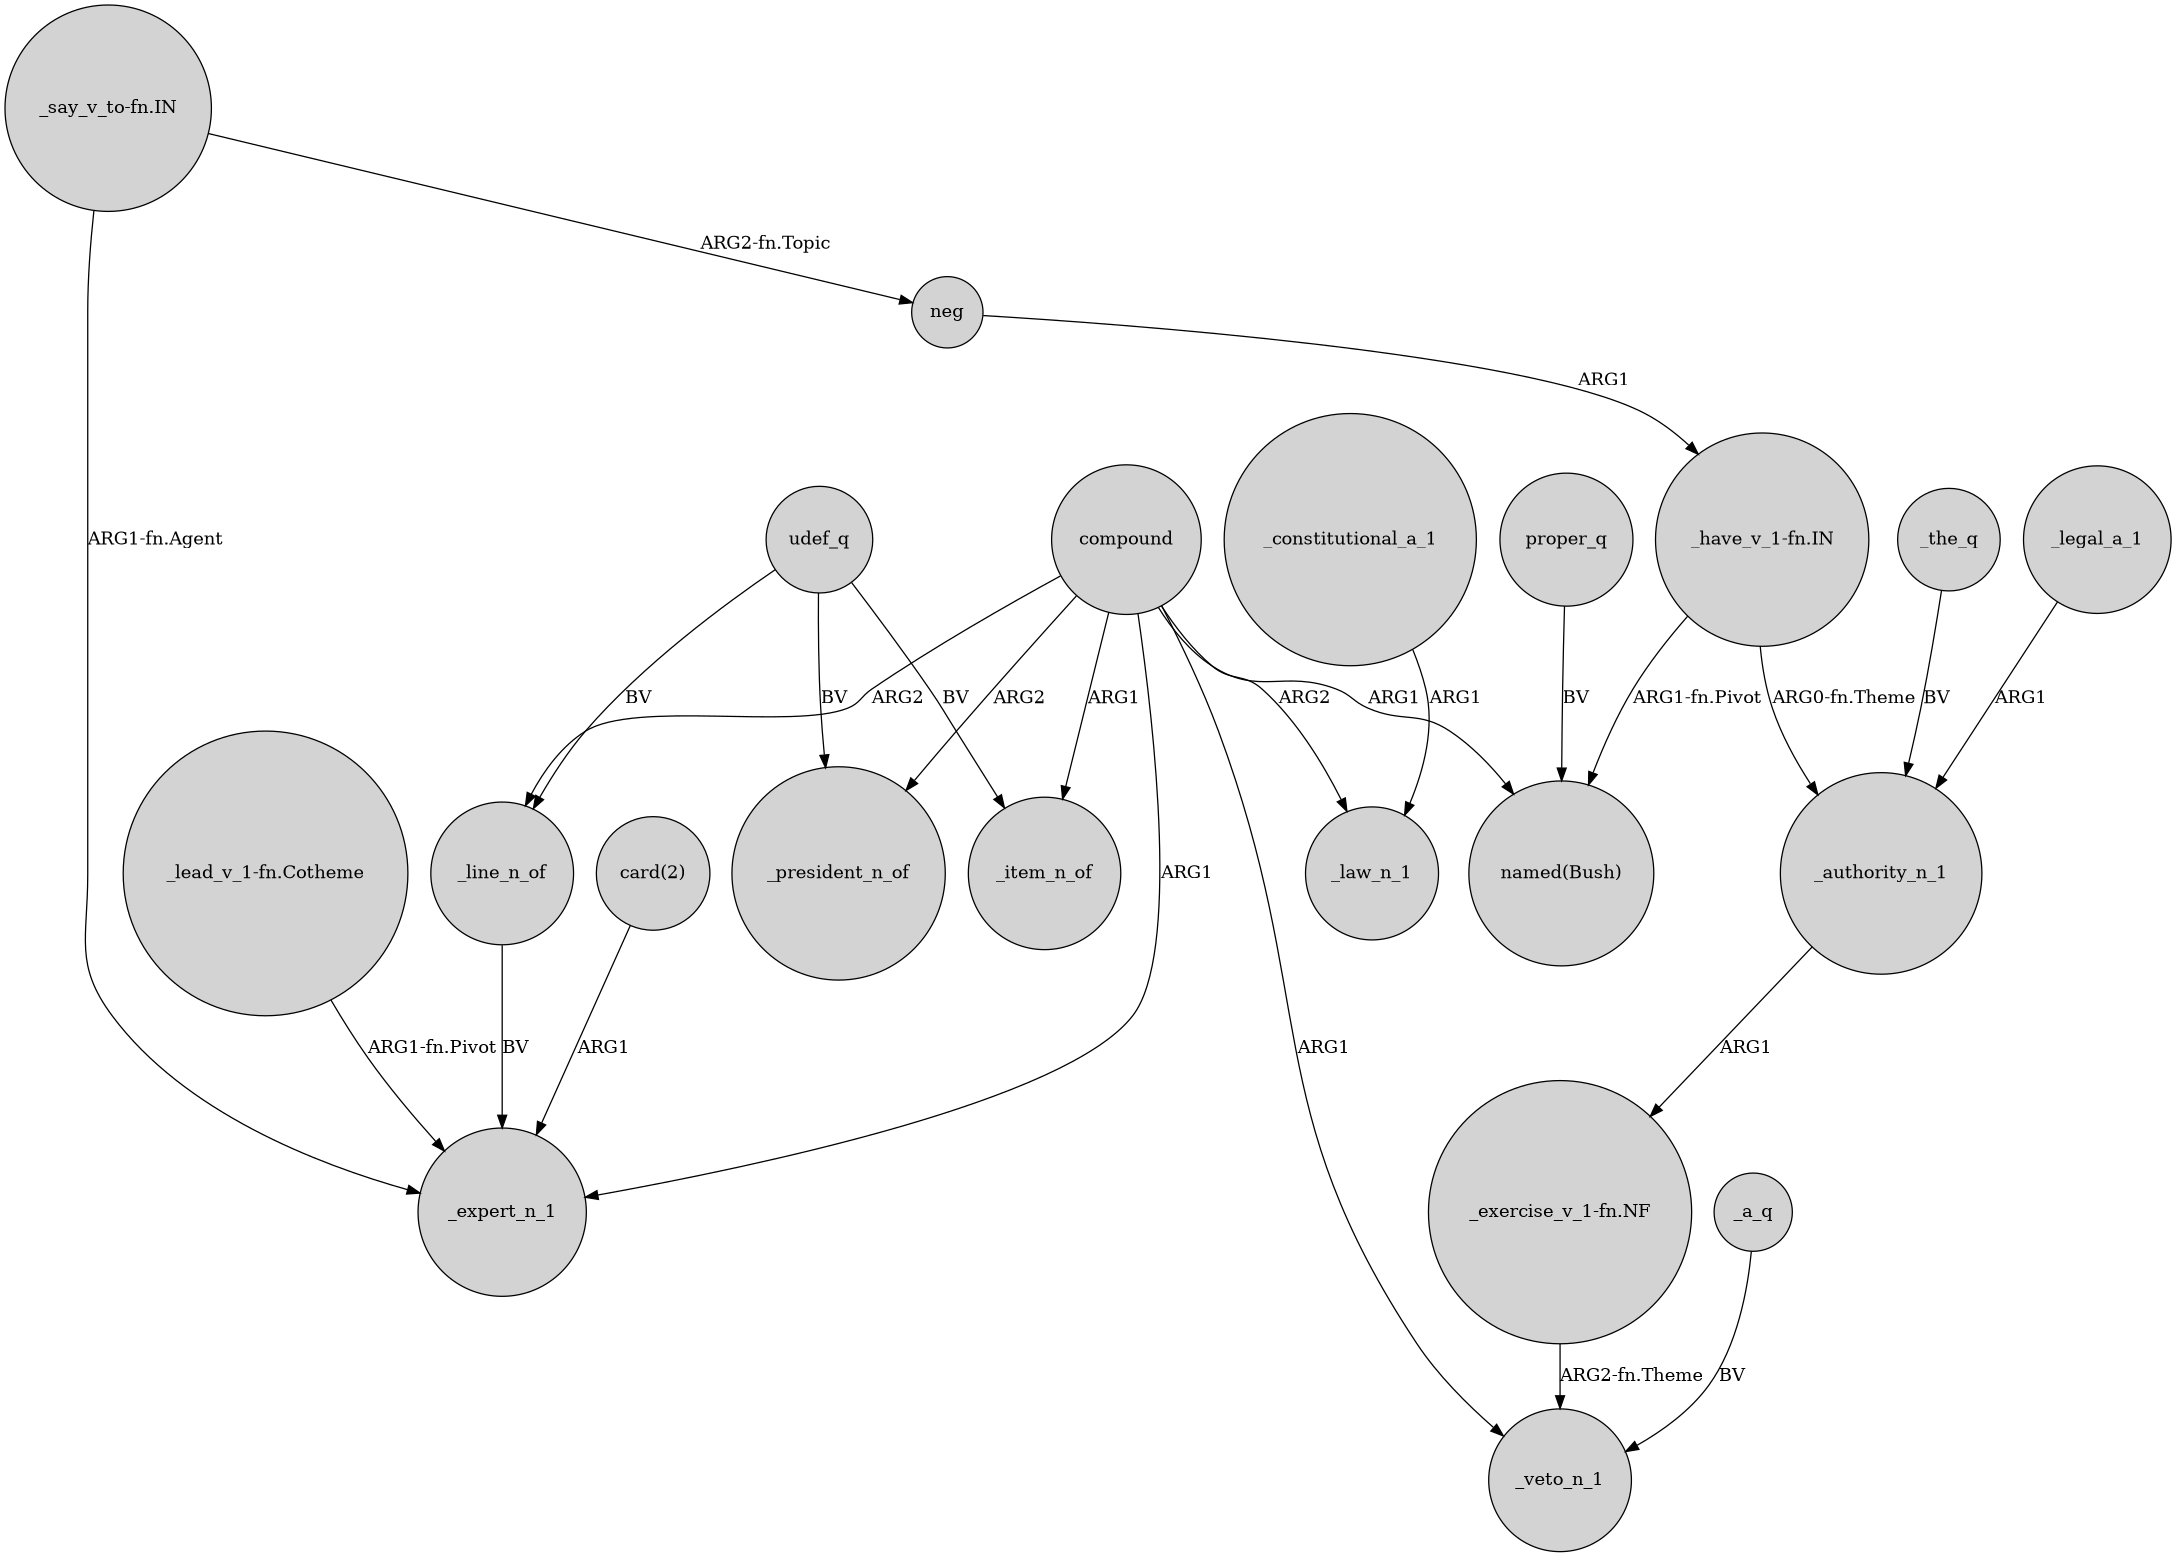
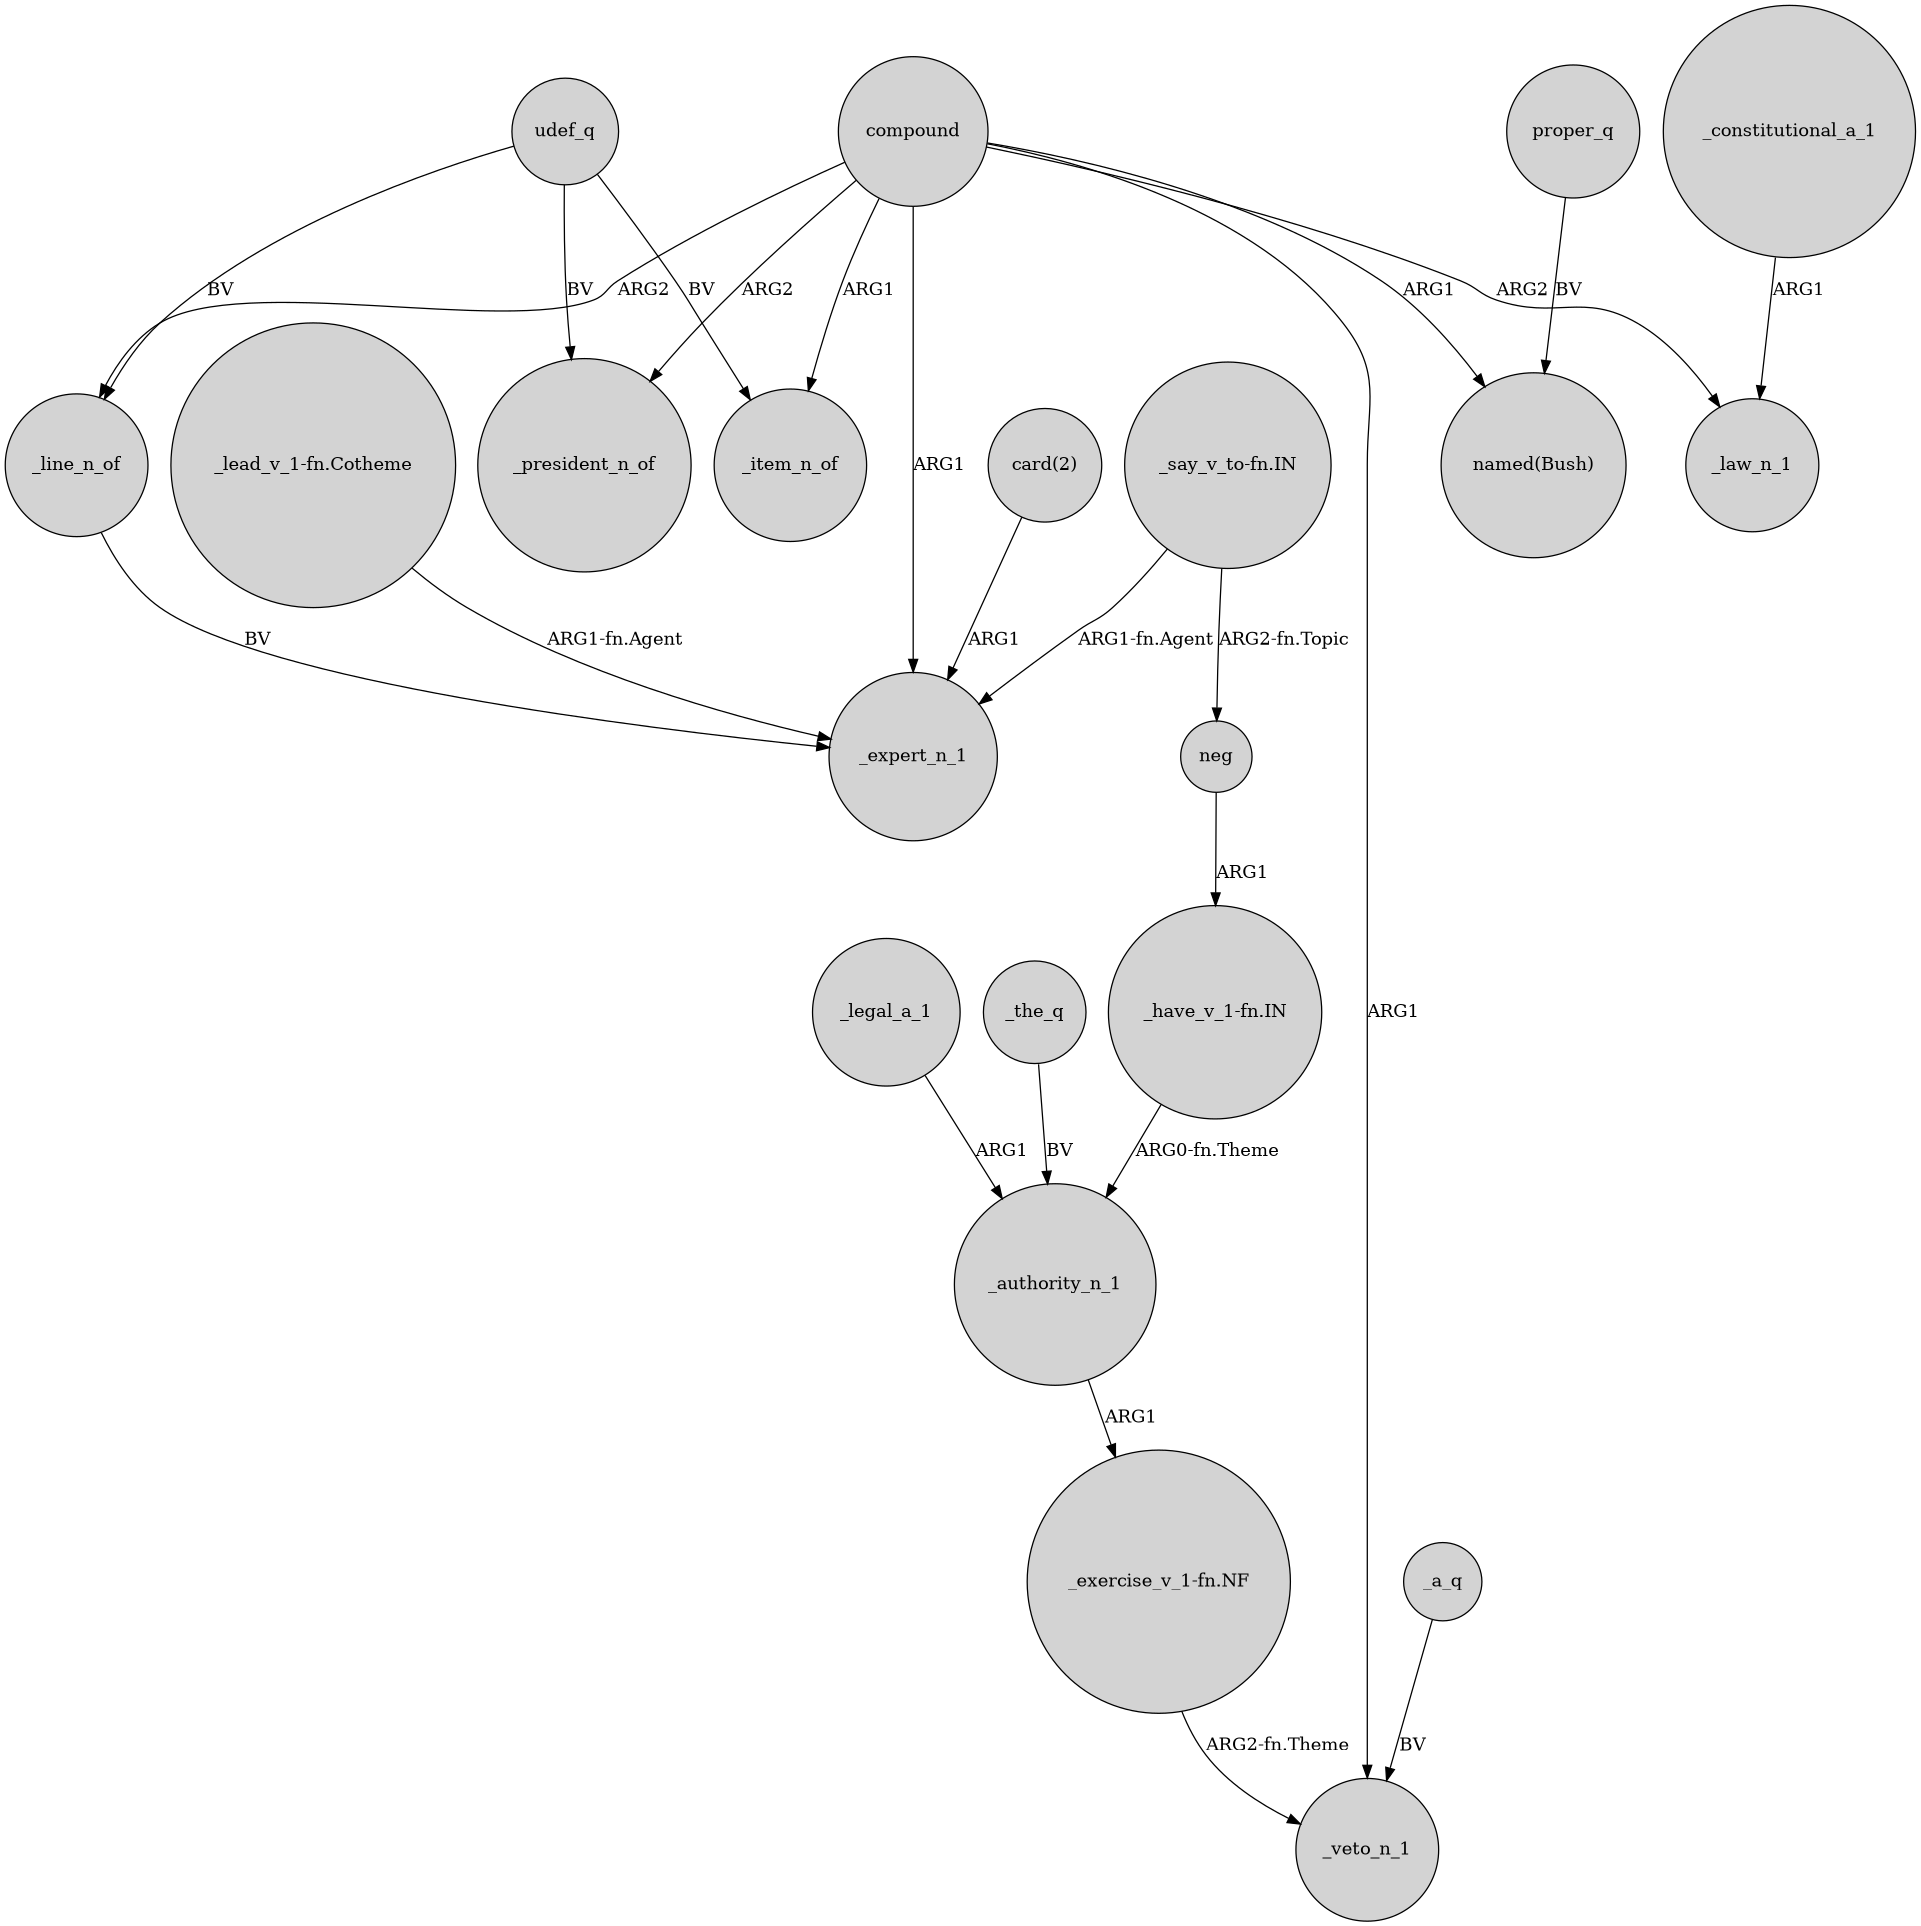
(1633, 690) -> none
(432, 1048) -> (615, 640)
